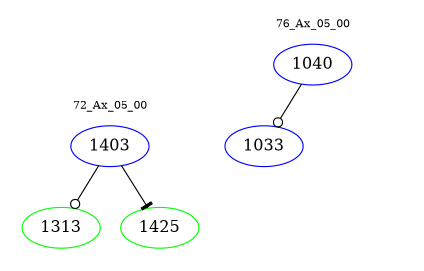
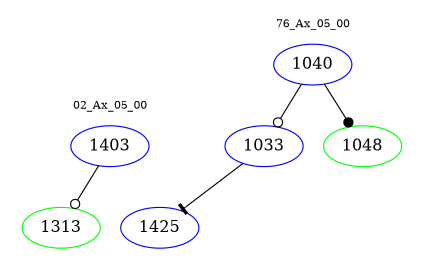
(110, 106) -> (110, 106)
none -> (363, 146)
(133, 184) -> (215, 185)
(160, 228) -> (160, 228)
